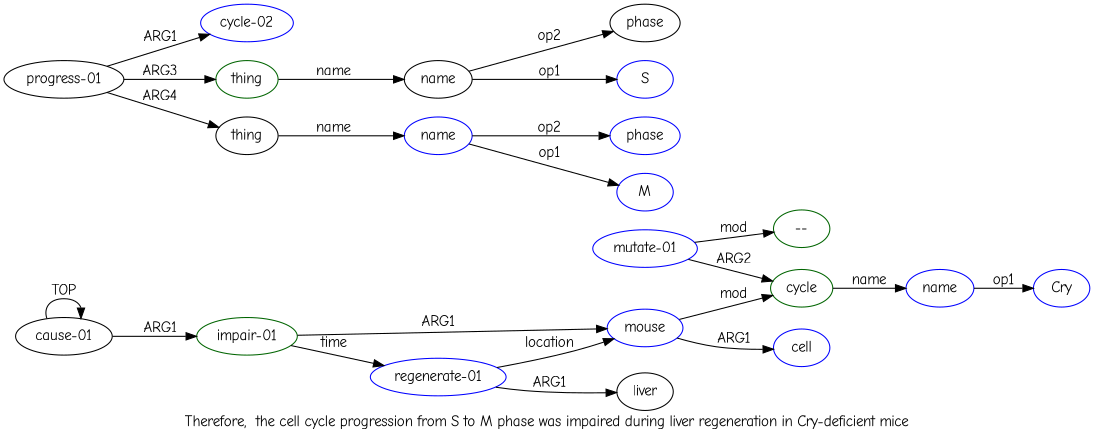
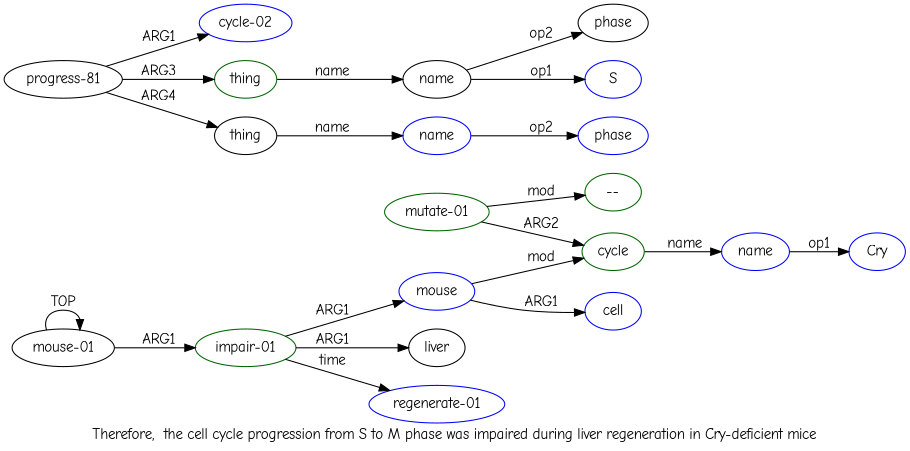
(64, 79) -> (63, 79)
(645, 192) -> none
(645, 249) -> (437, 212)
(64, 336) -> (63, 348)
(551, 357) -> none
(551, 392) -> (347, 348)
